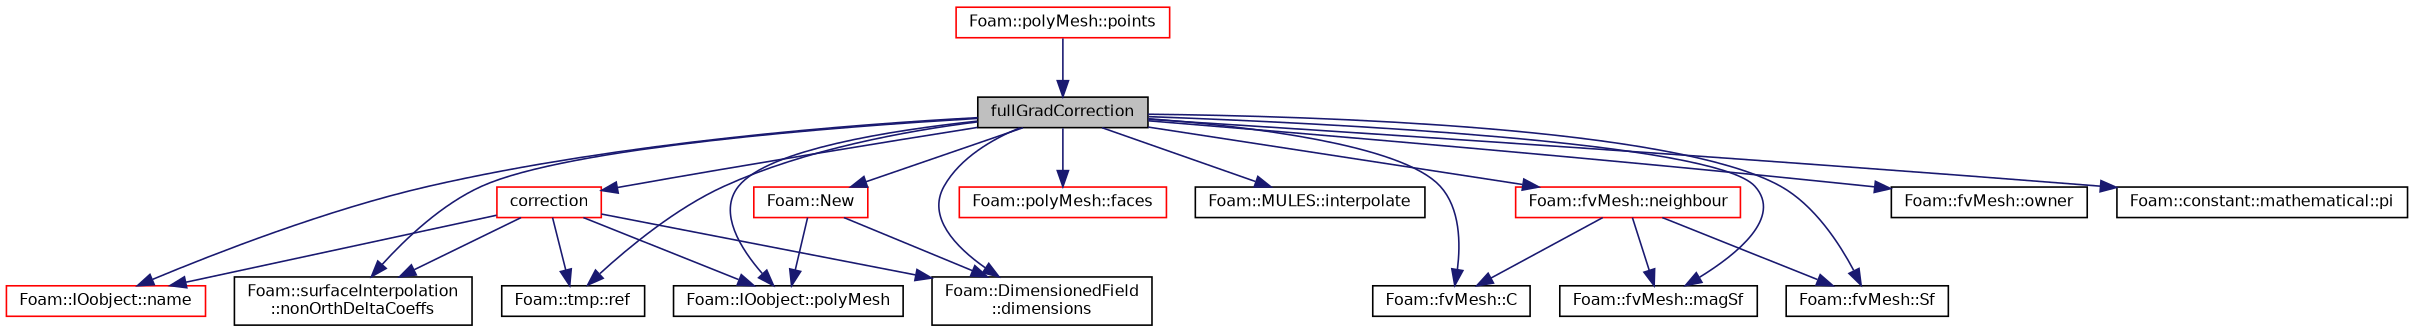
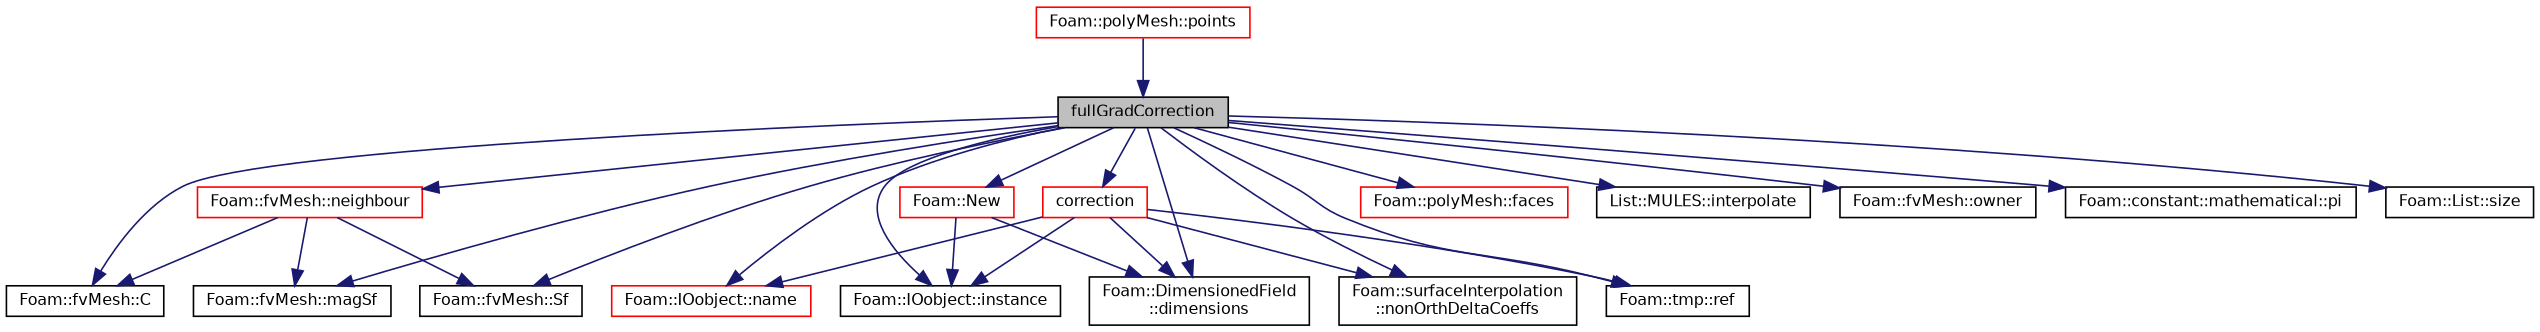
(1310, 202) -> (1703, 202)
none -> (2460, 202)
(788, 301) -> (950, 301)
